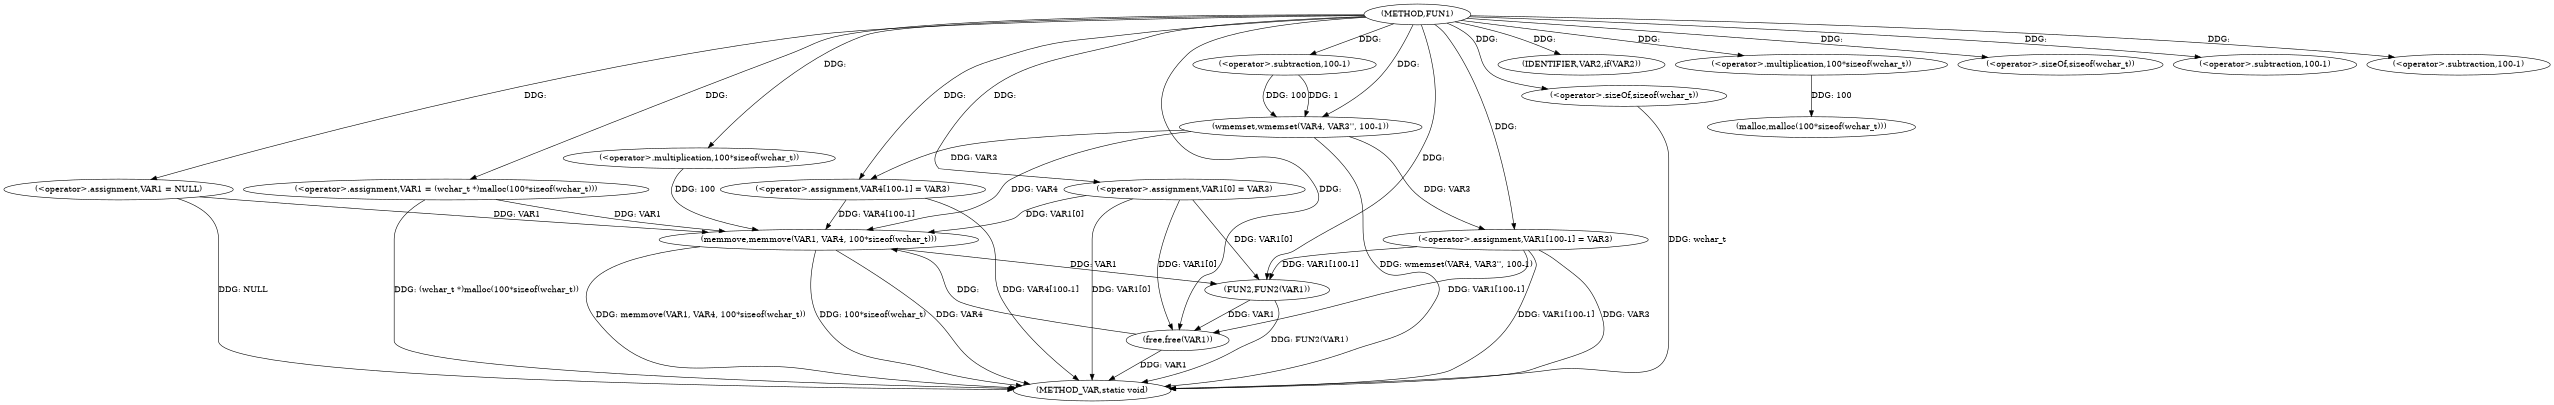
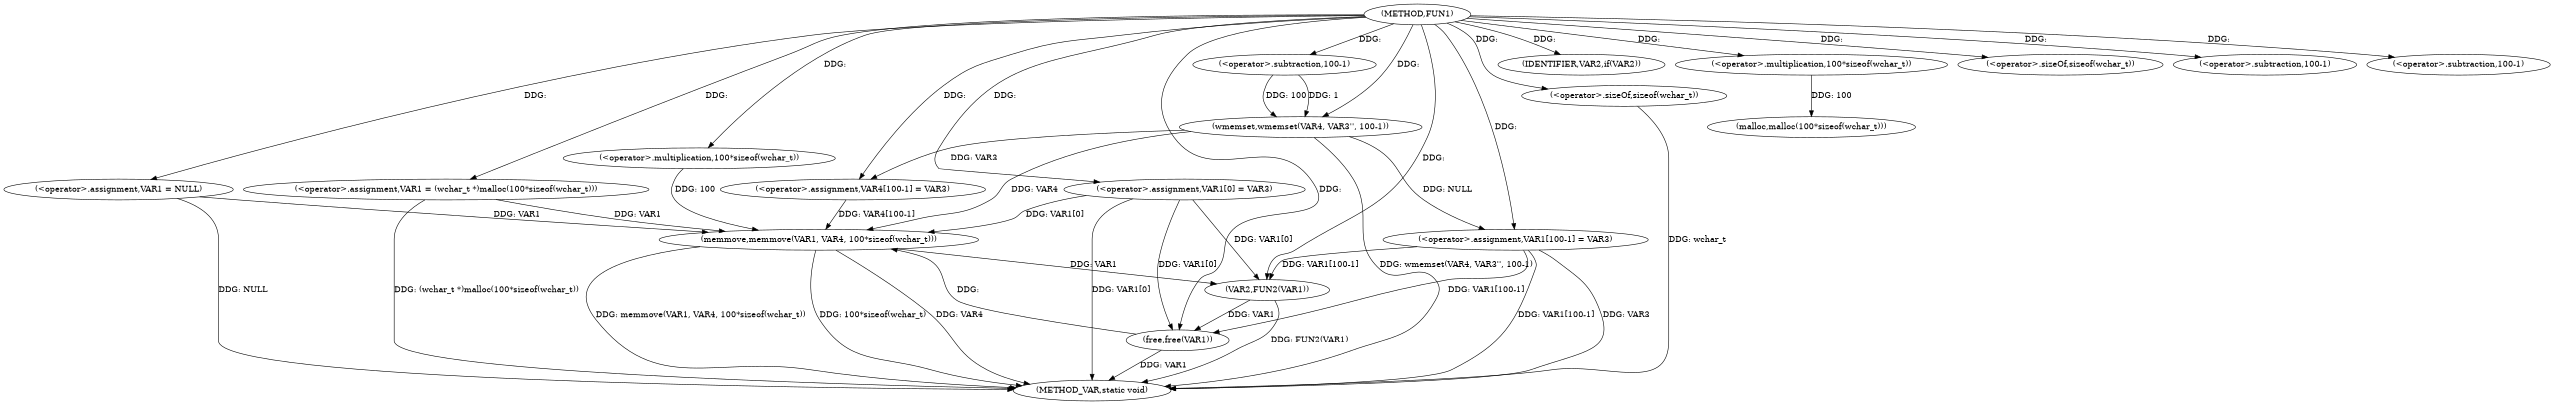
(1447, 190) -> (1447, 190)
(996, 283) -> none
(1267, 290) -> (1267, 290)
